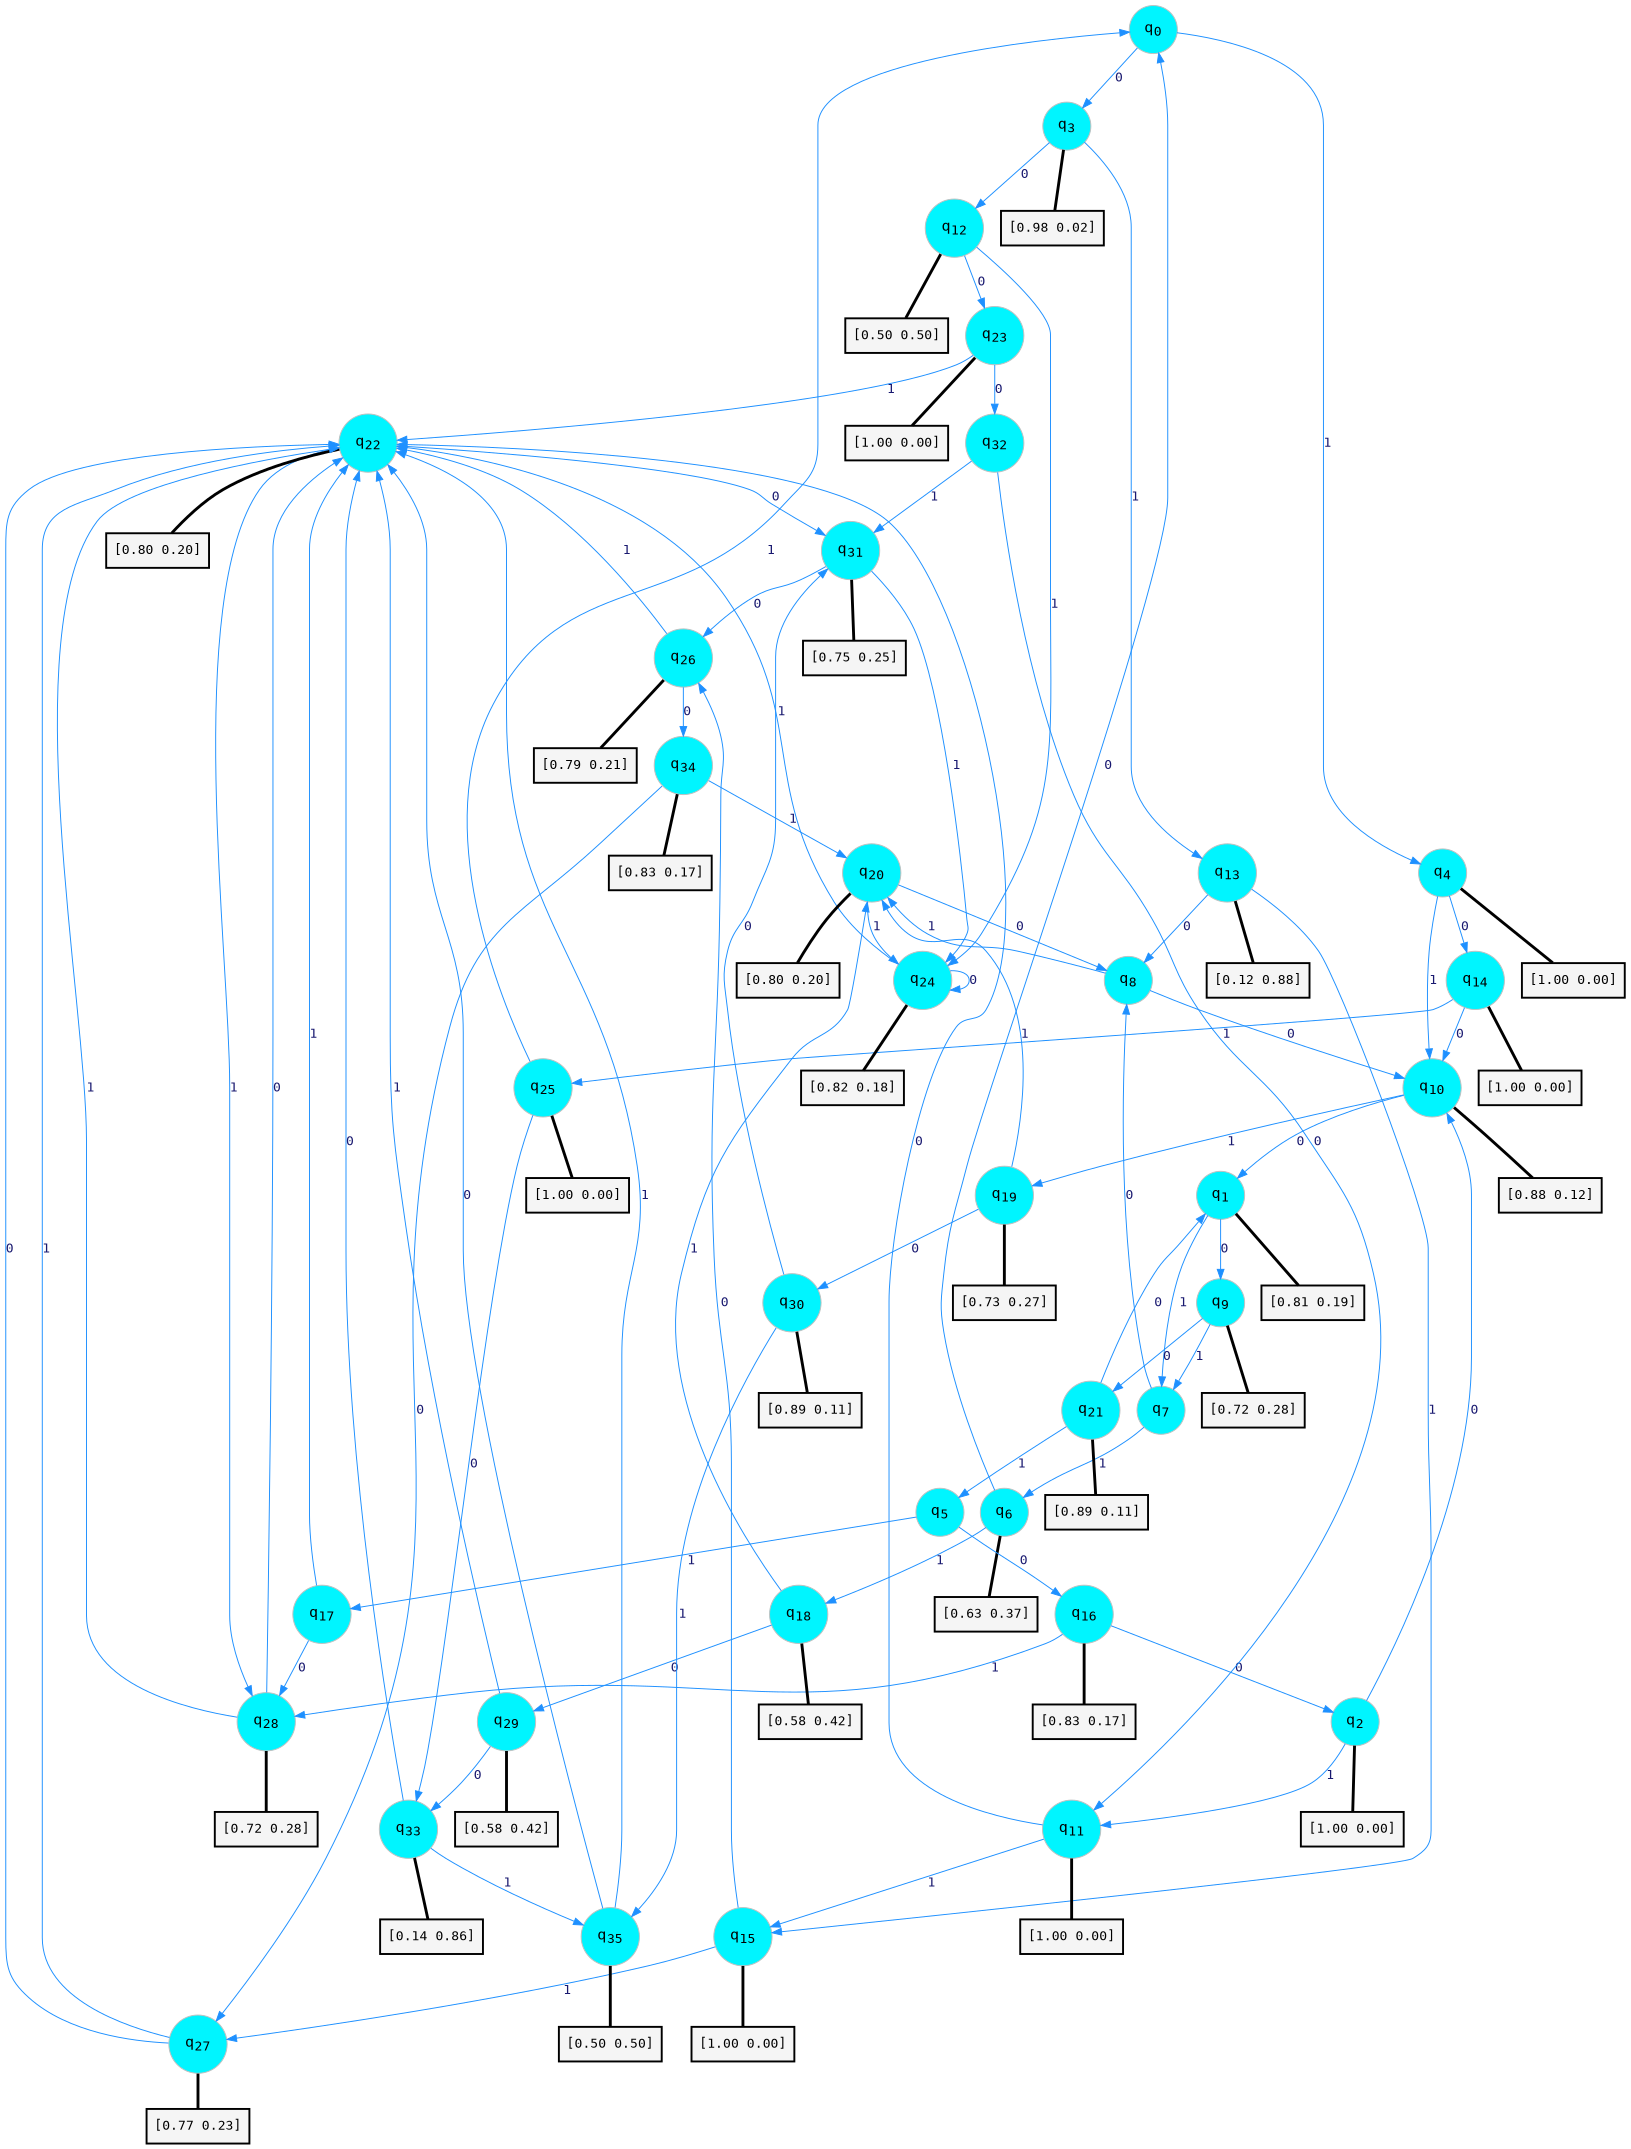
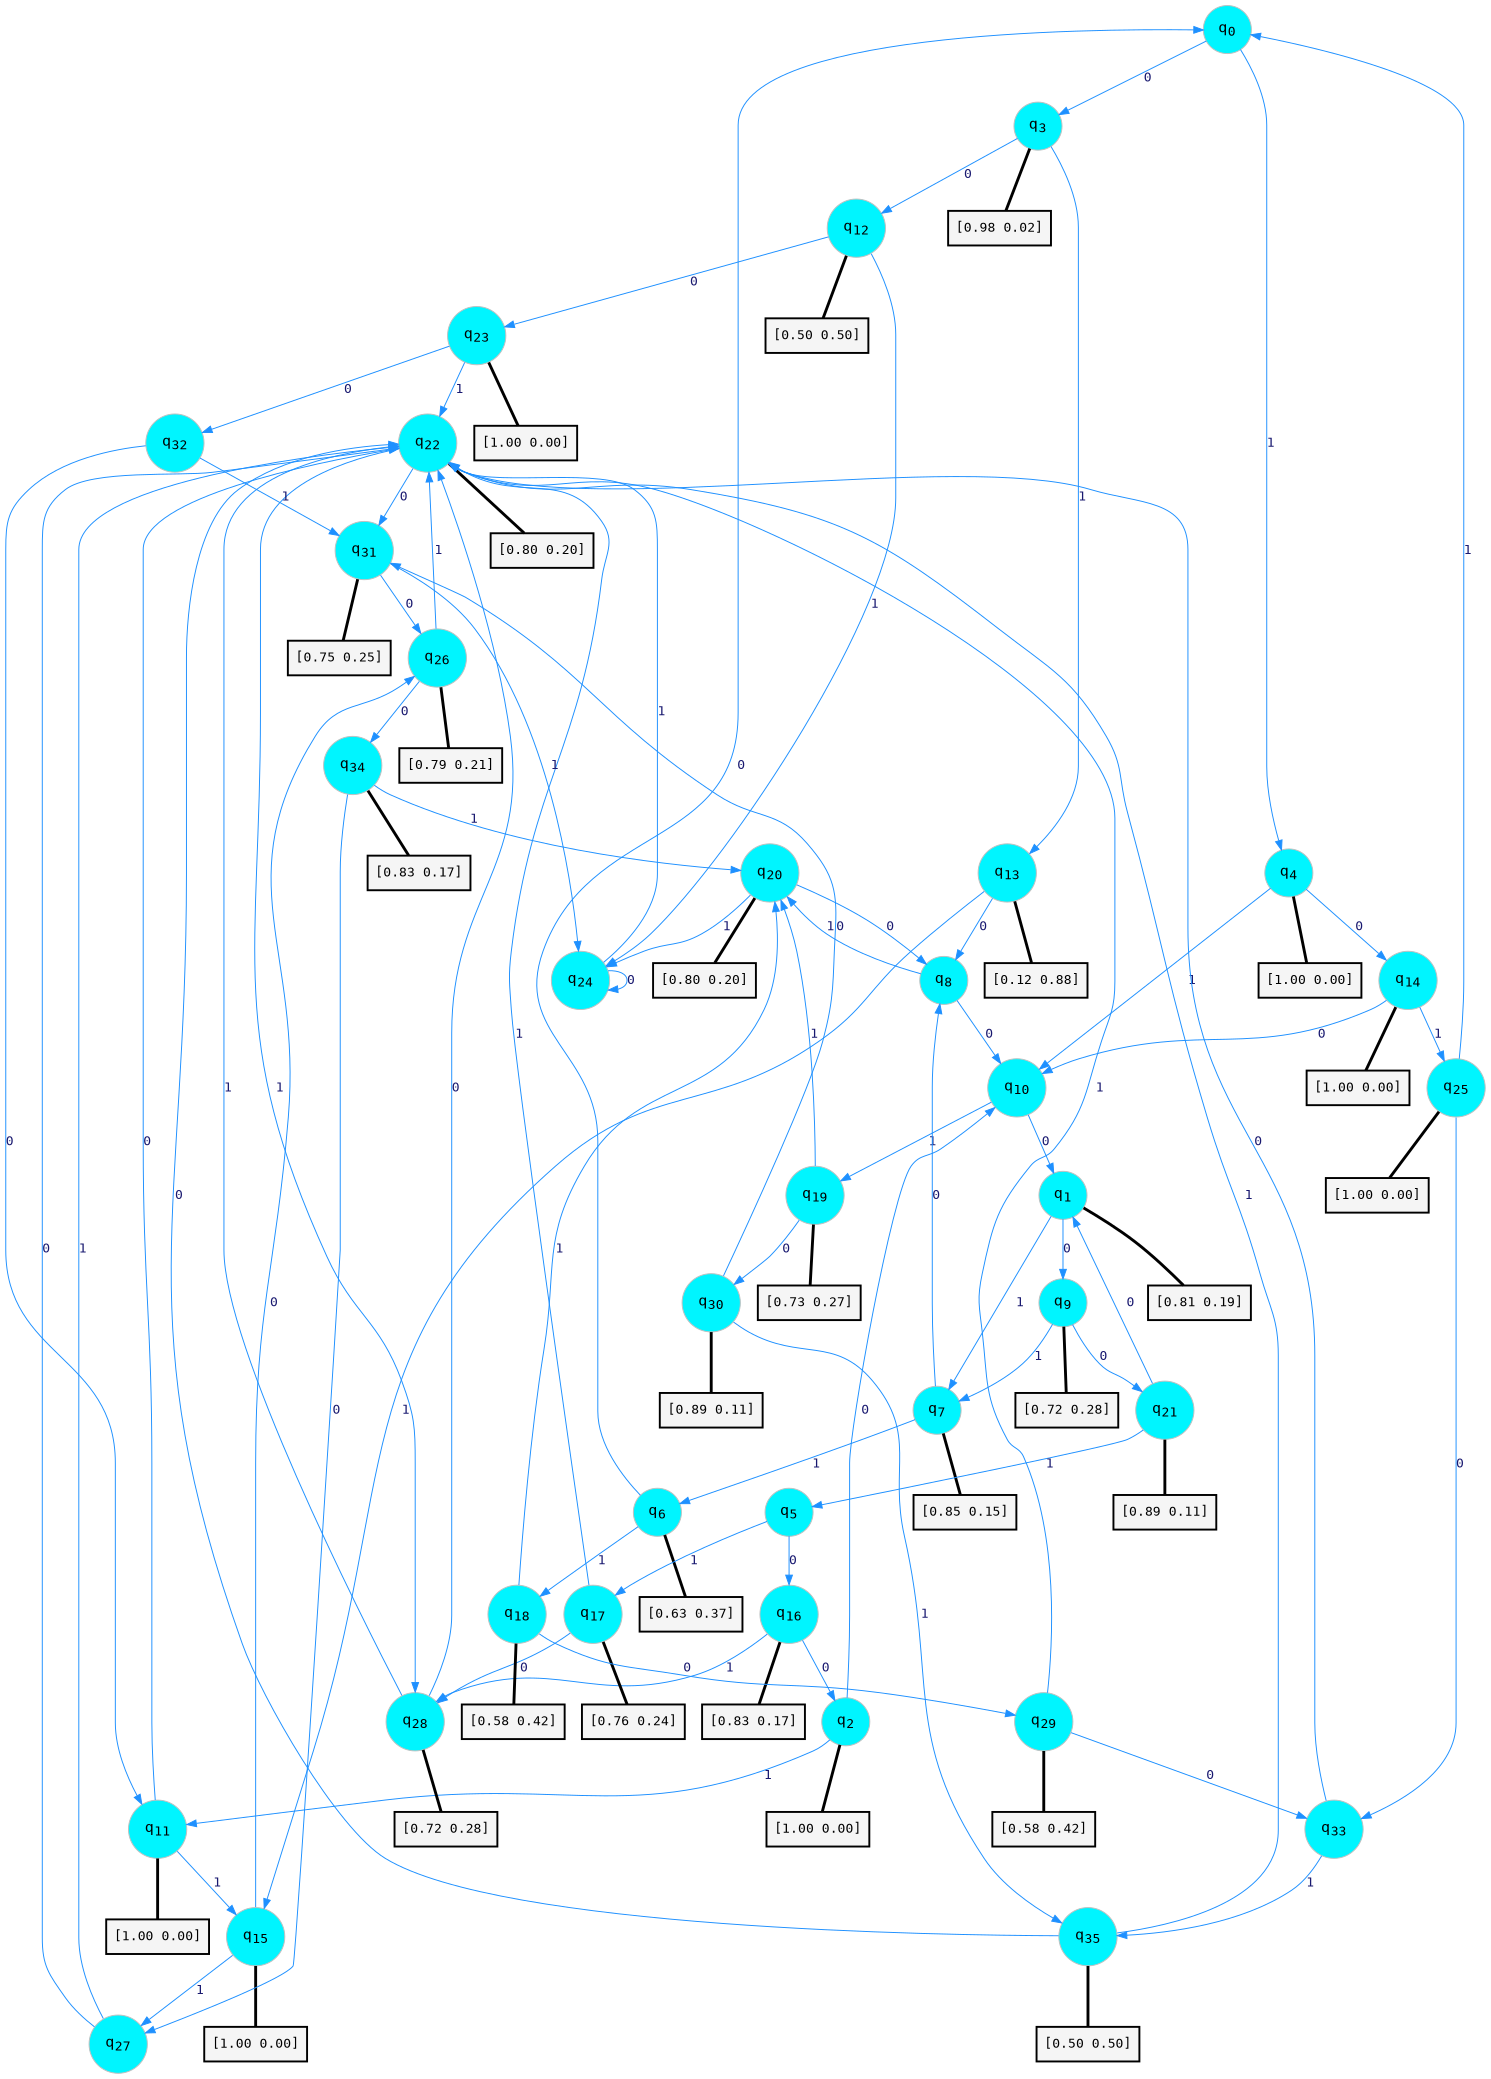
(853, 1088) -> none
(1550, 1195) -> none
none -> (965, 1512)
none -> (633, 1722)
(432, 1937) -> none
(198, 2126) -> none
